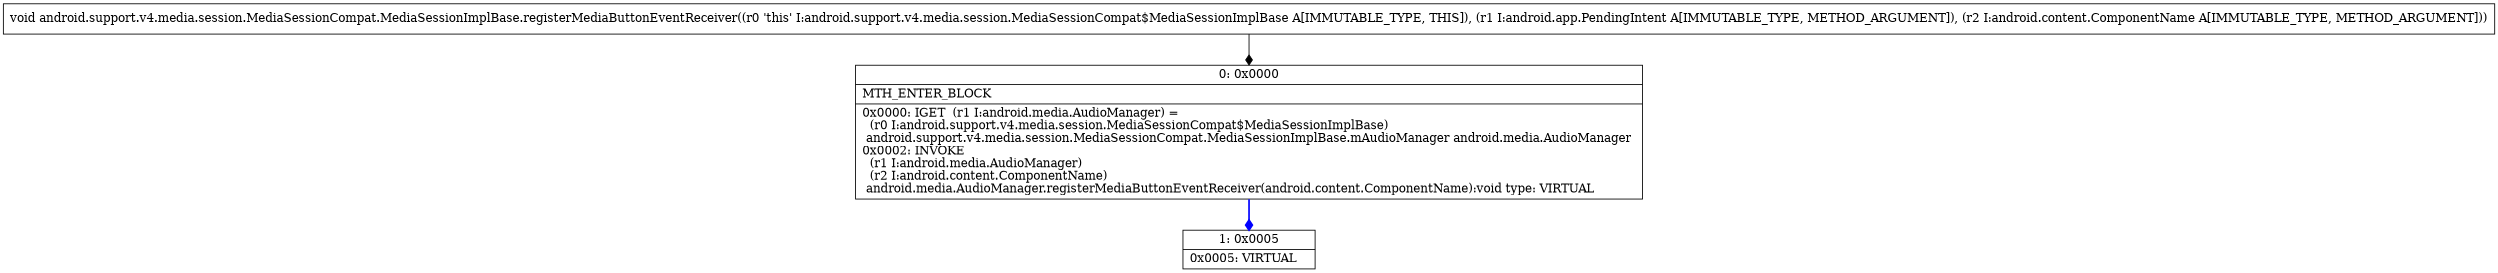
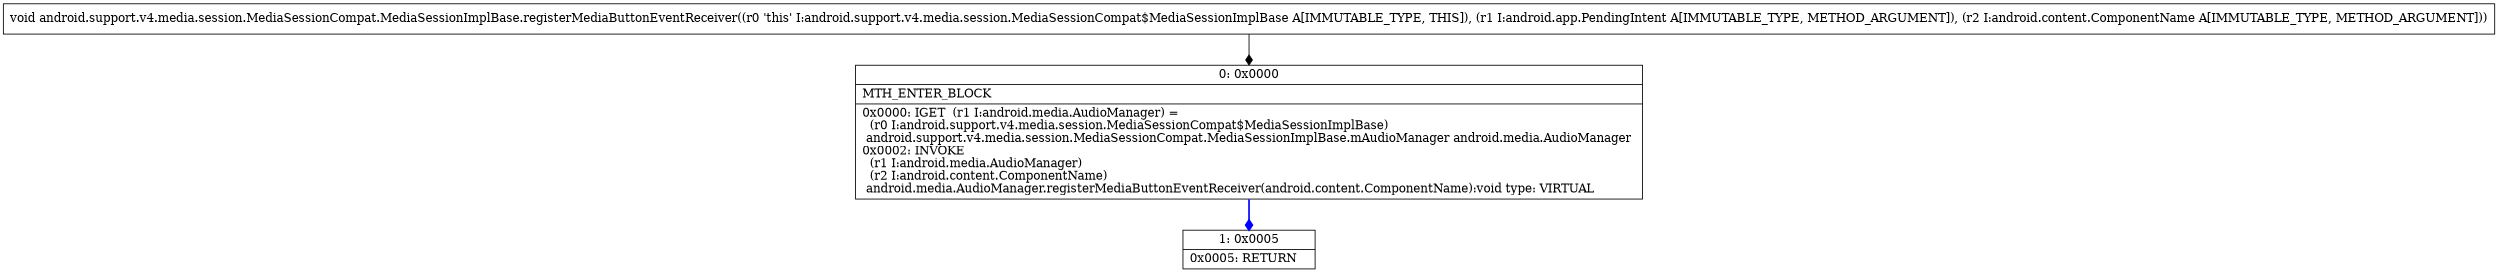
(1249, 259) -> (1249, 259)
